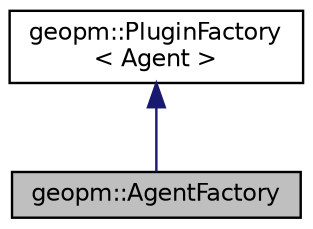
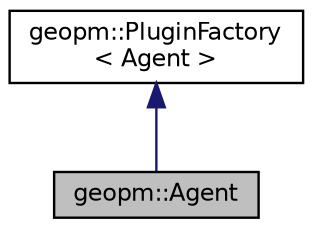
(156, 195) -> (156, 195)
